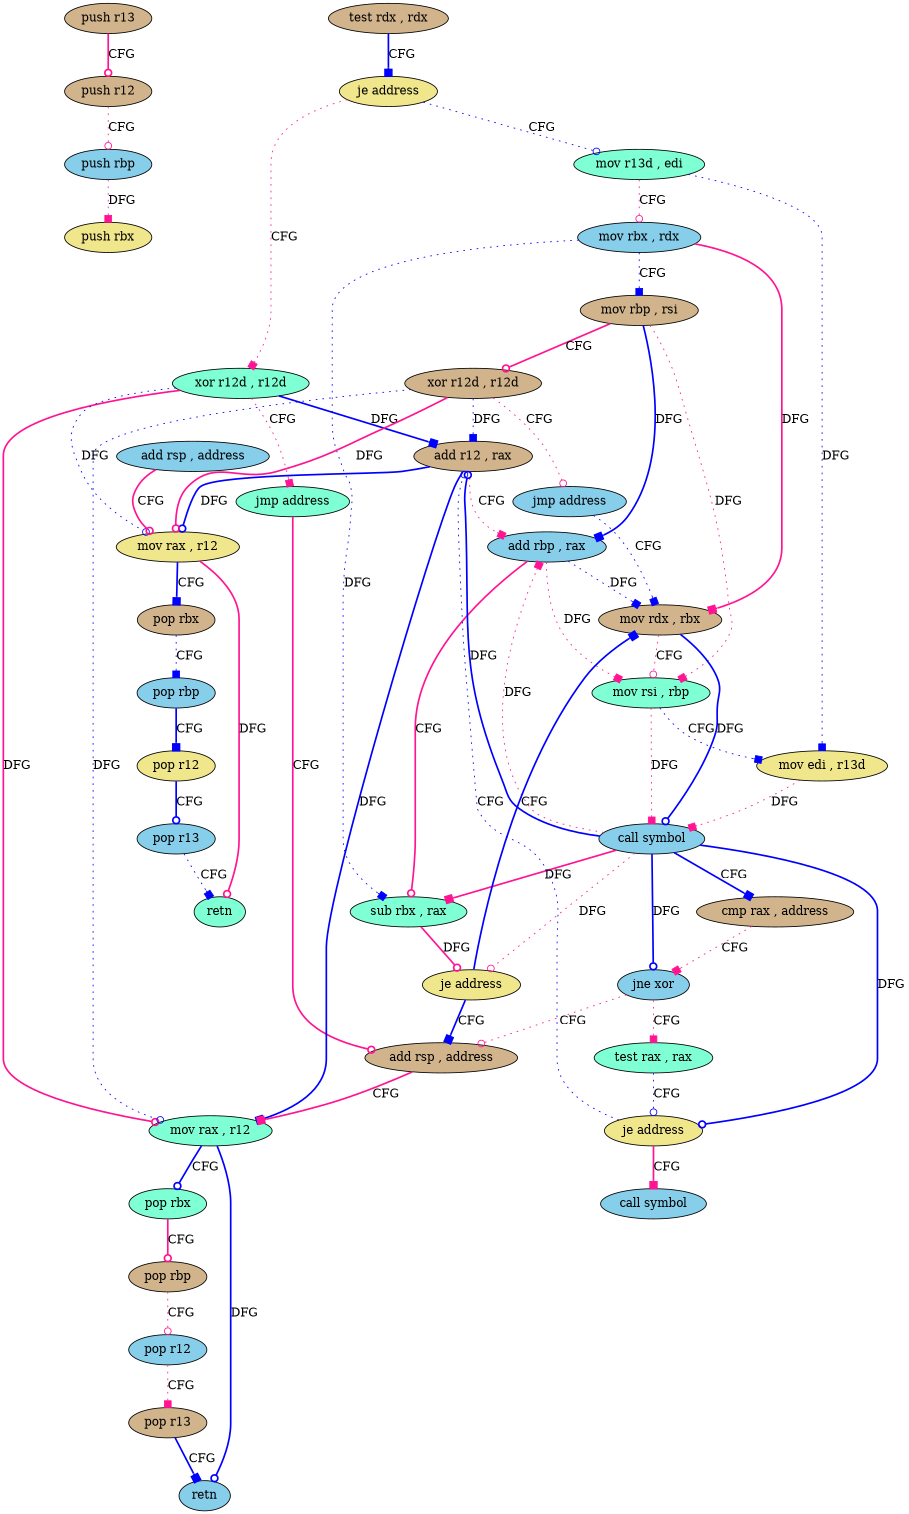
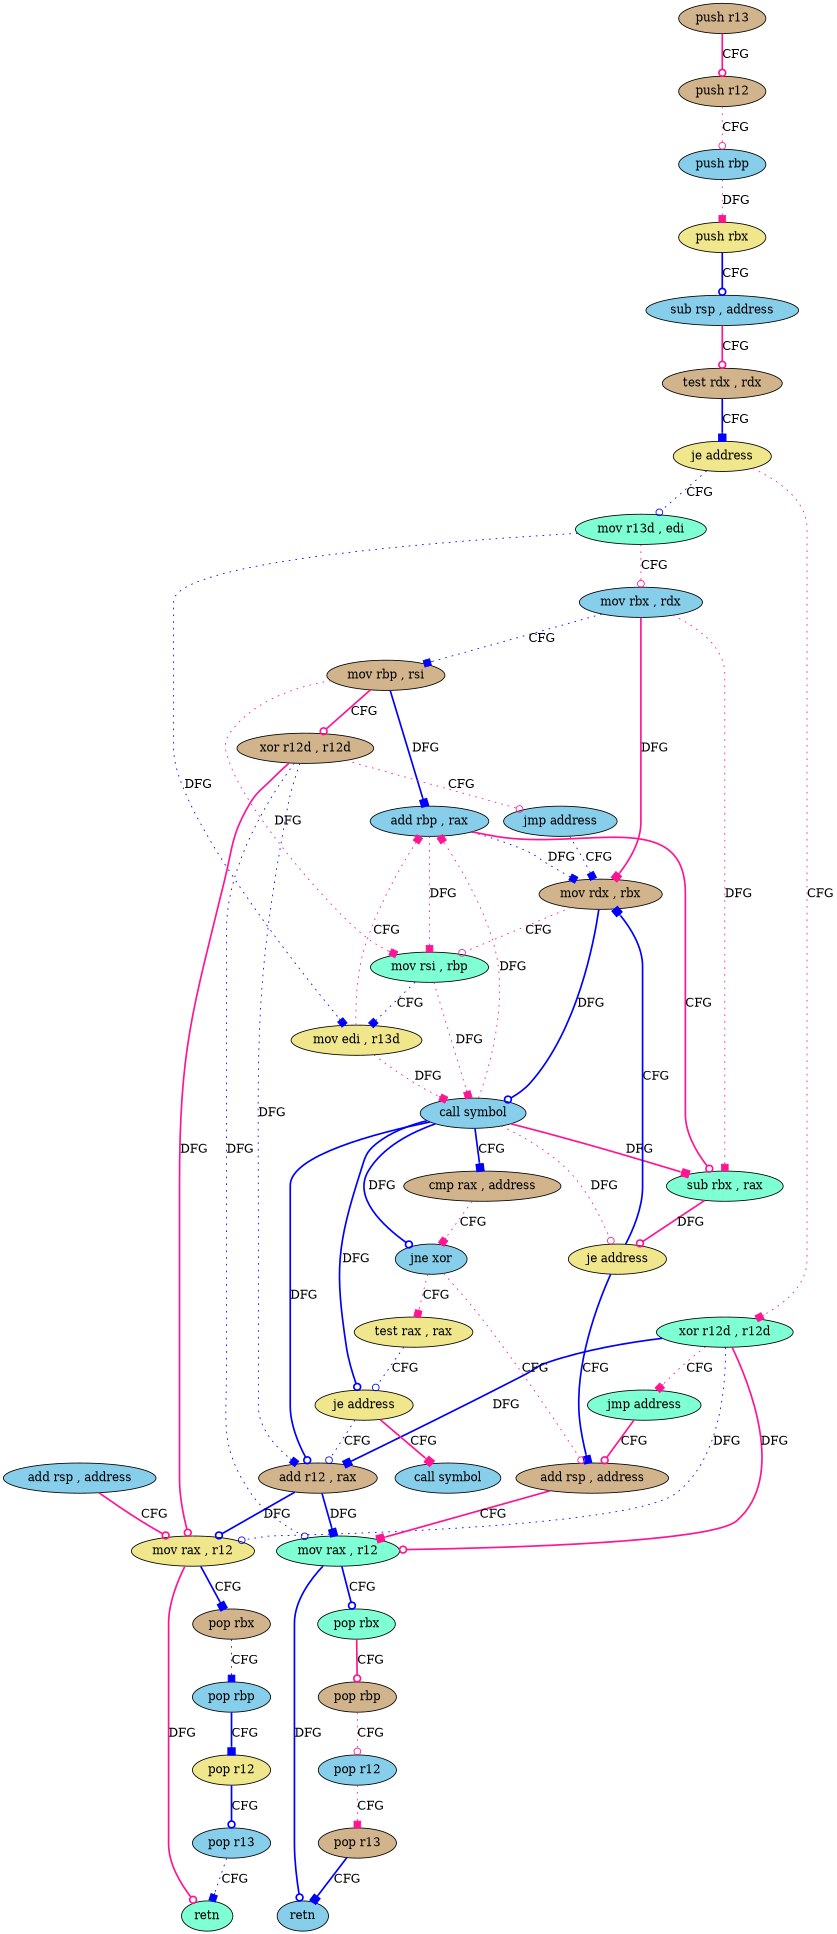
none -> (722, 310)
(352, 494) -> (725, 877)
(473, 507) -> (371, 930)
(653, 1058) -> (414, 1332)
